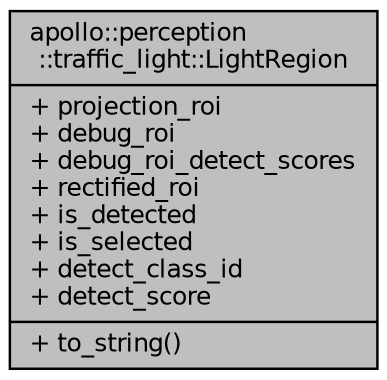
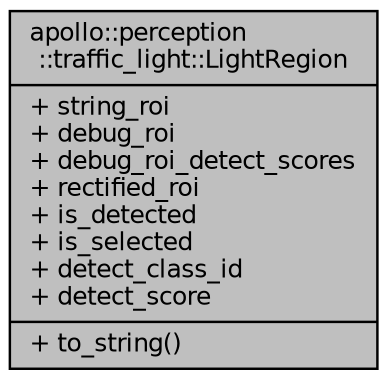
(127, 107) -> (101, 107)
